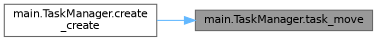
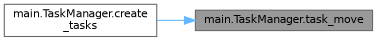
(81, 20) -> (81, 20)
